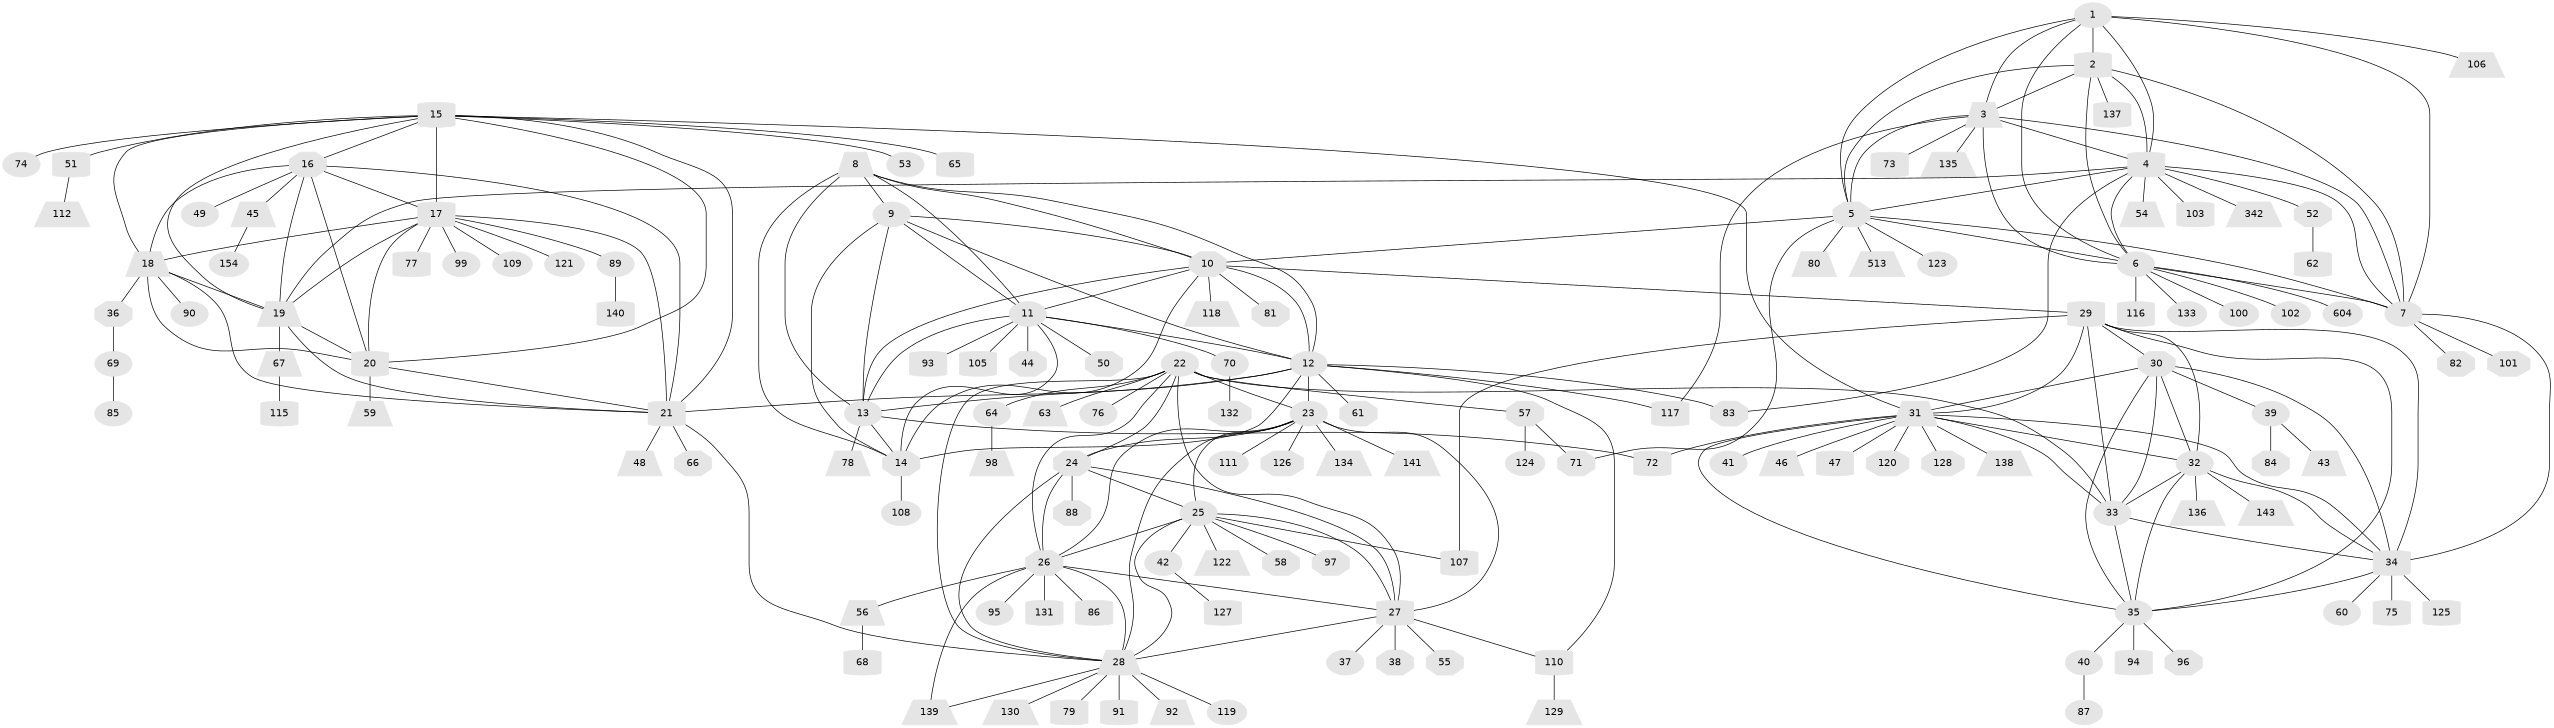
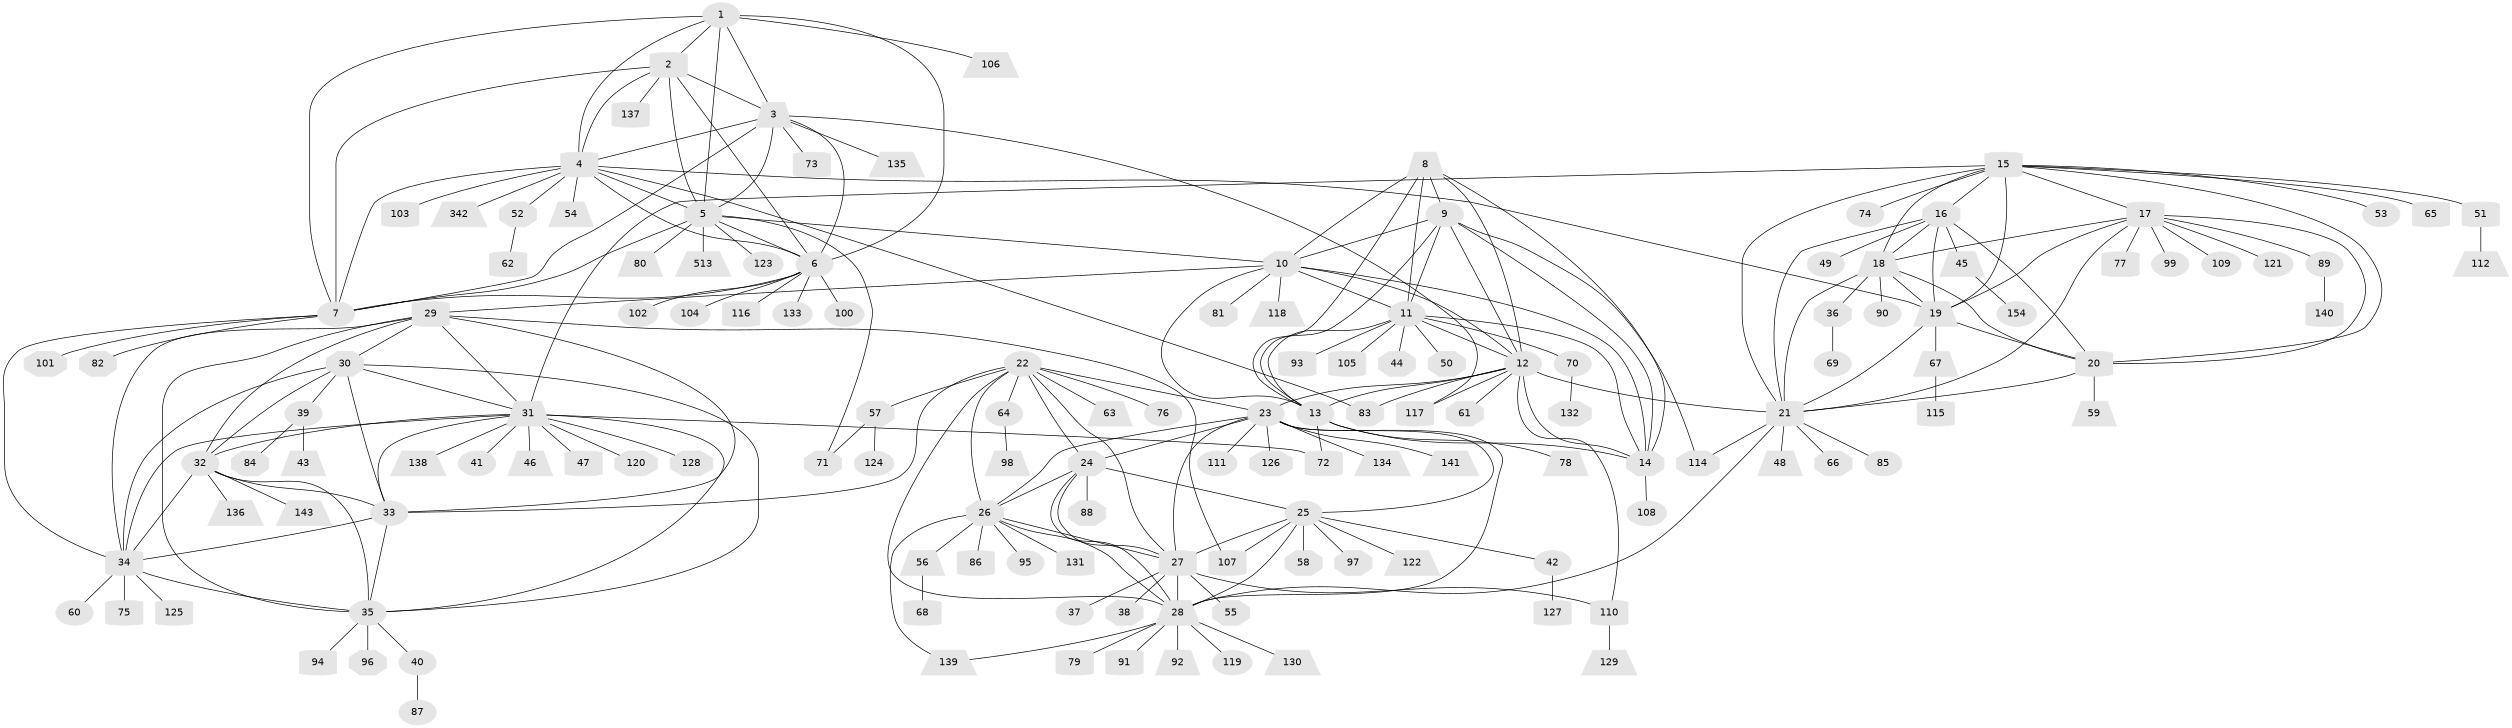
(371, 189) -> none
(2343, 314) -> (690, 314)
(113, 389) -> (1836, 439)
none -> (1698, 463)
(1122, 538) -> none
